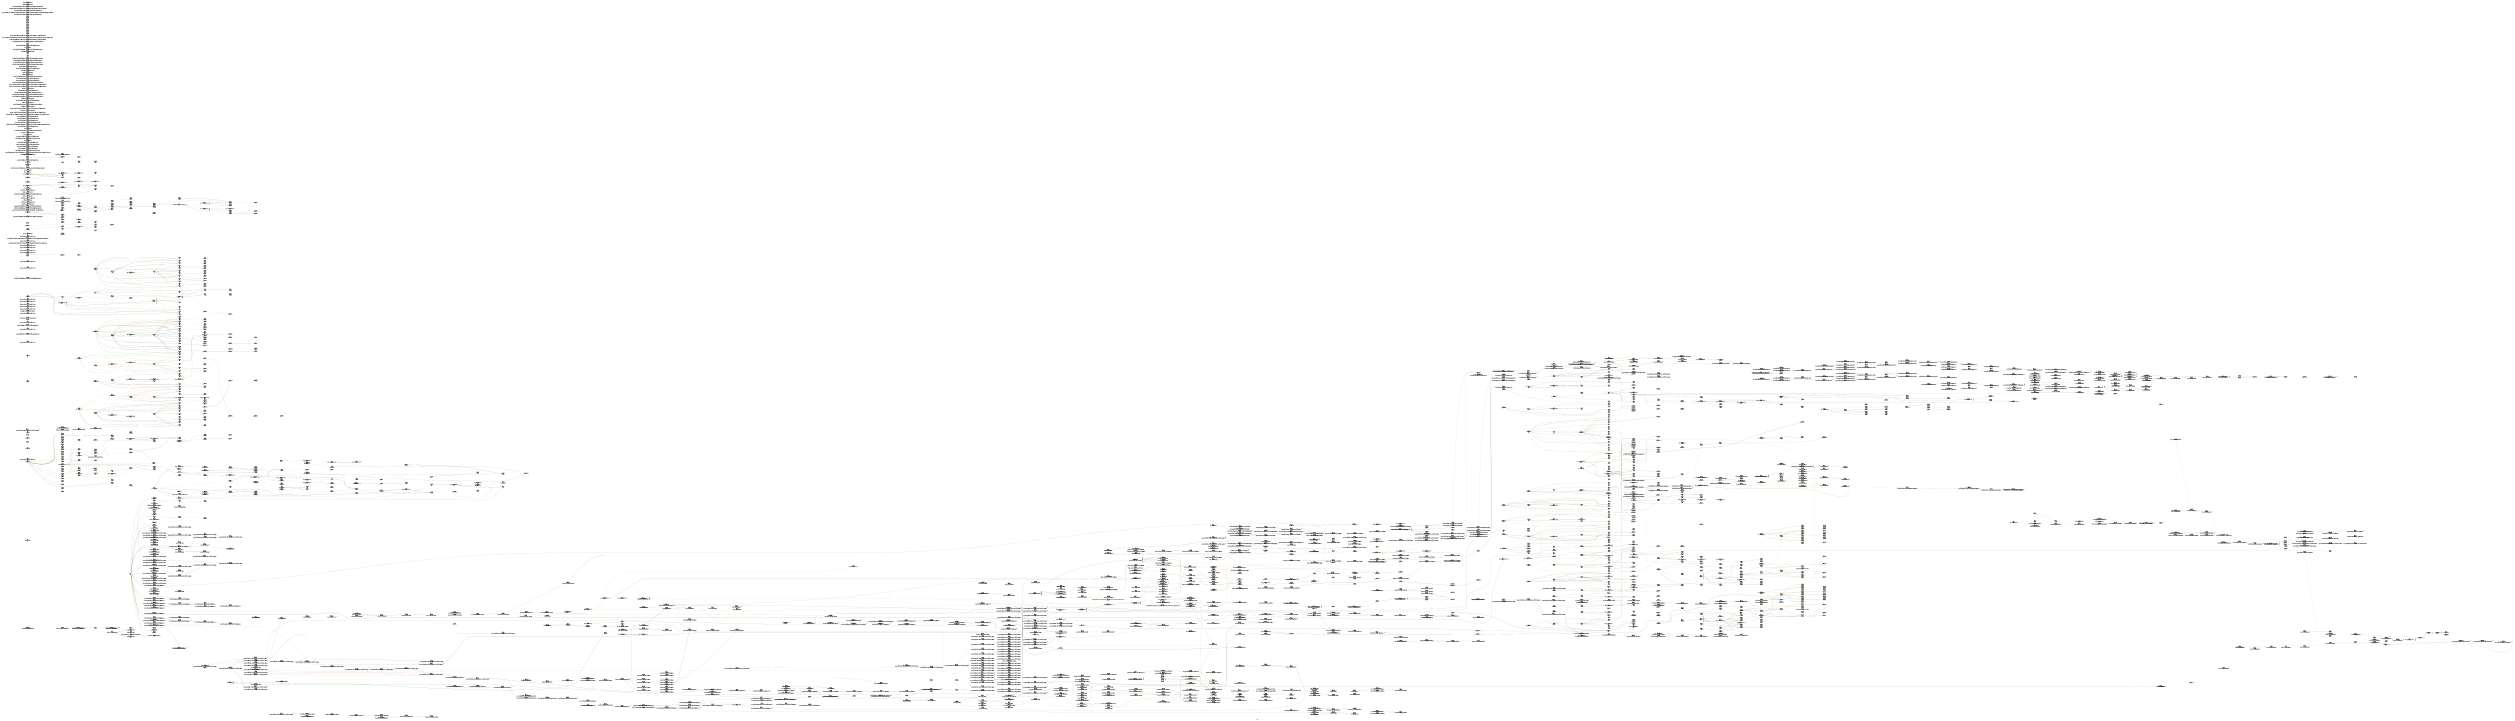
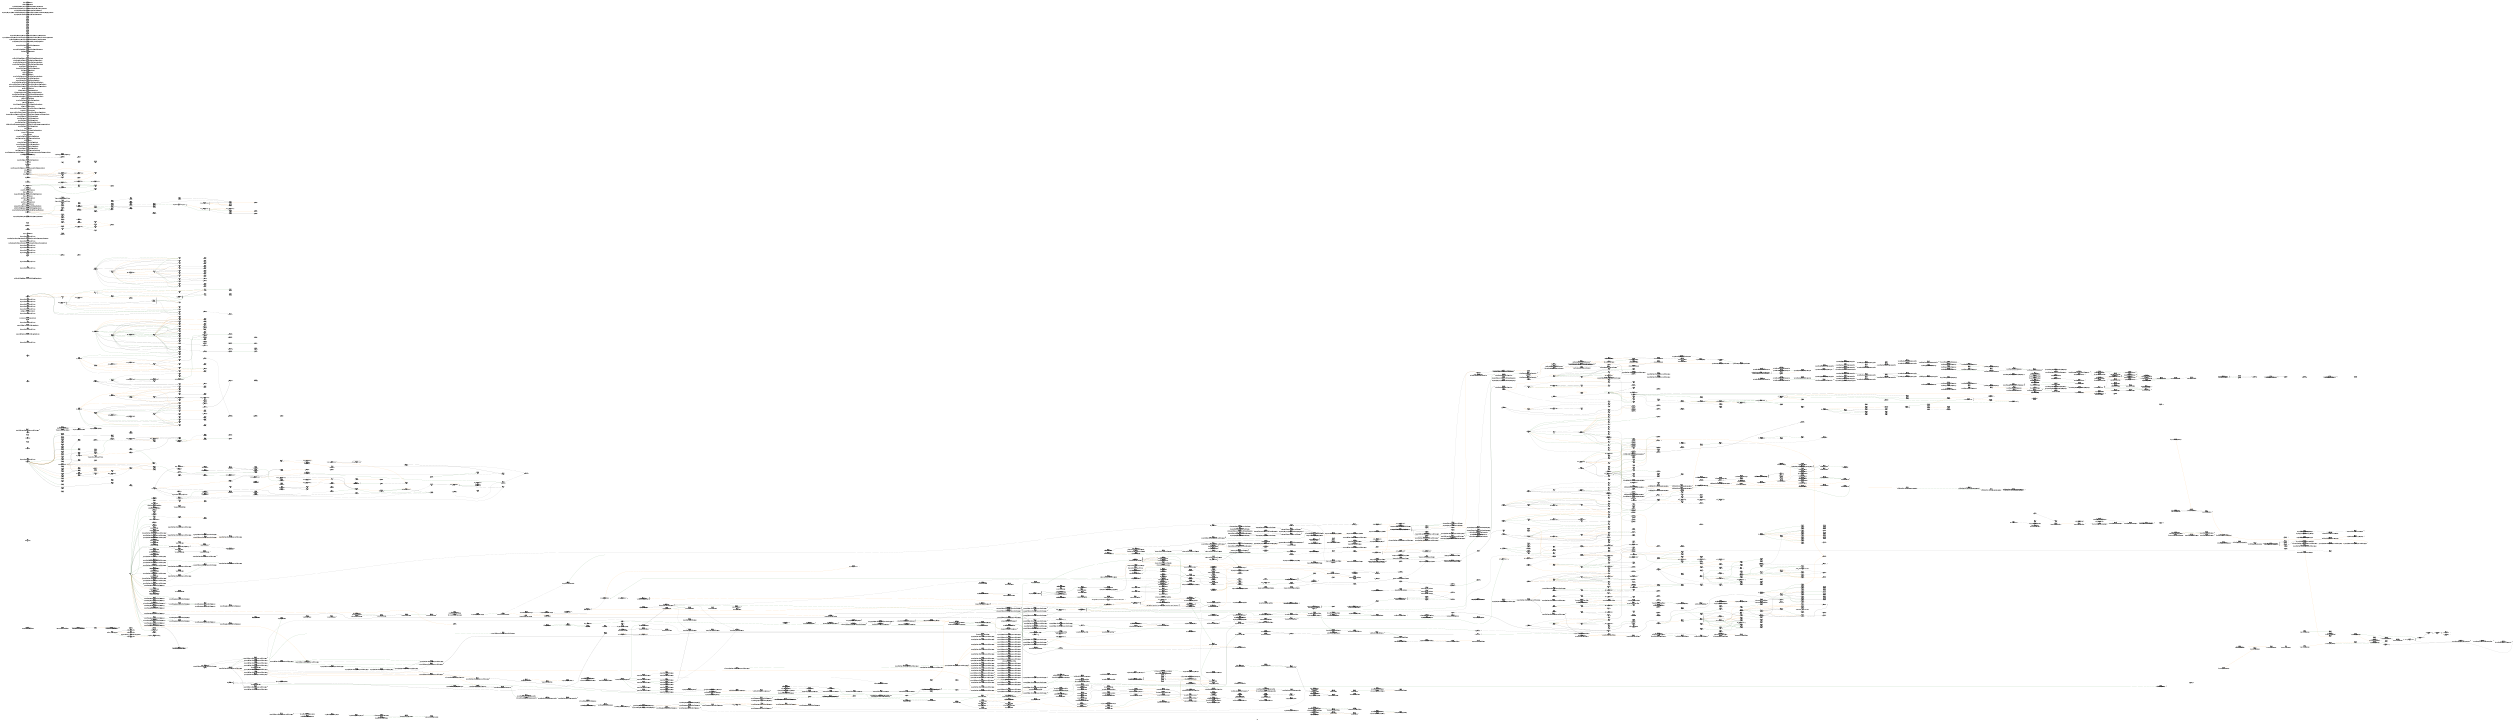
(2207, 377) -> none
